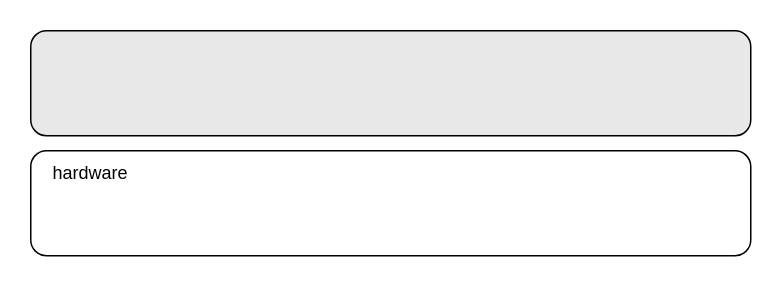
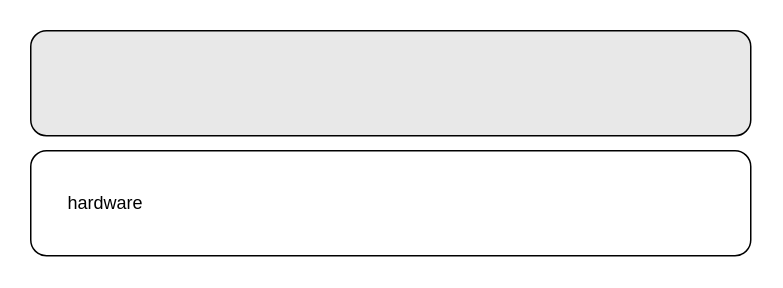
(91, 173) -> (106, 203)
